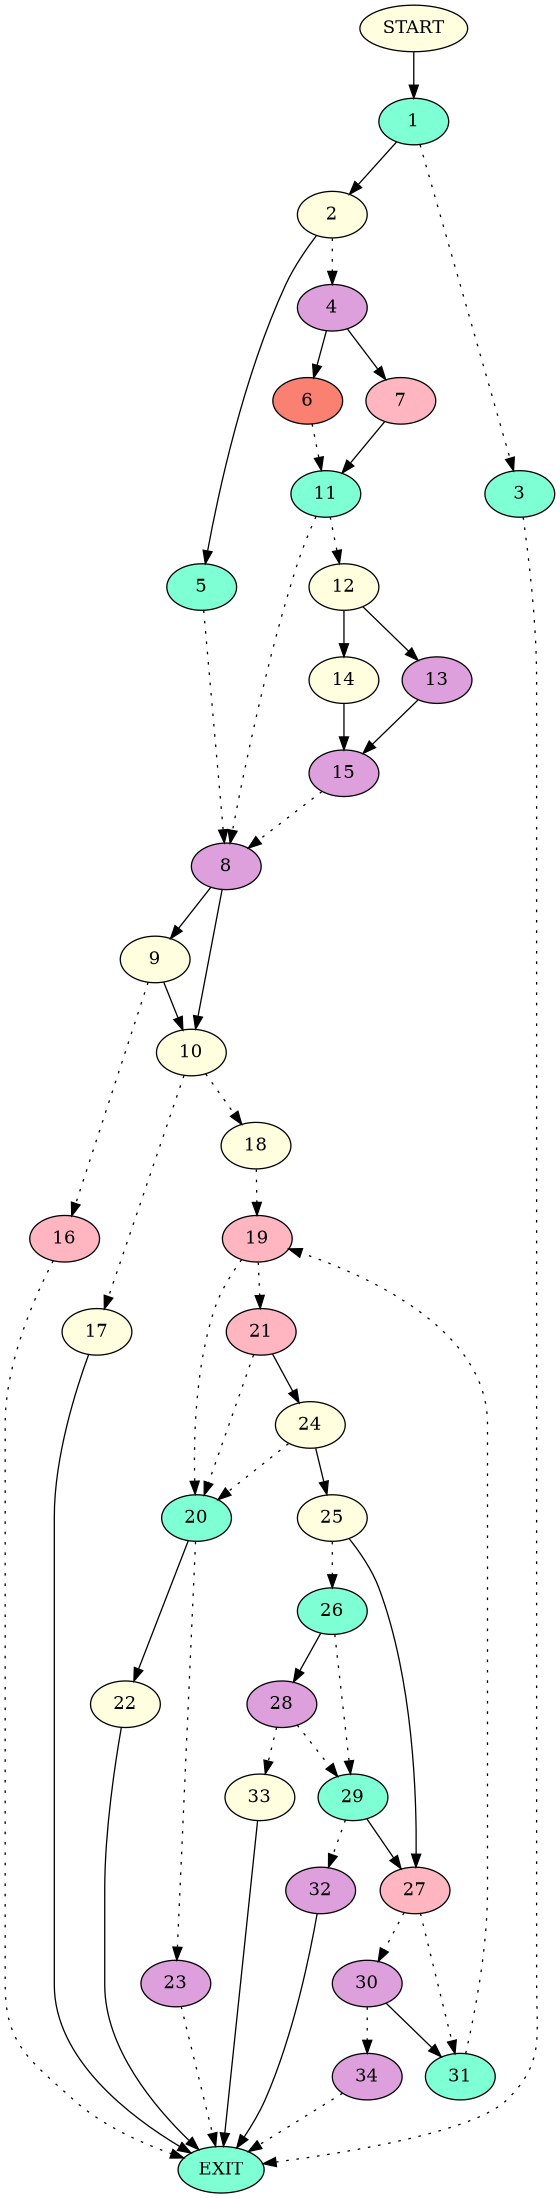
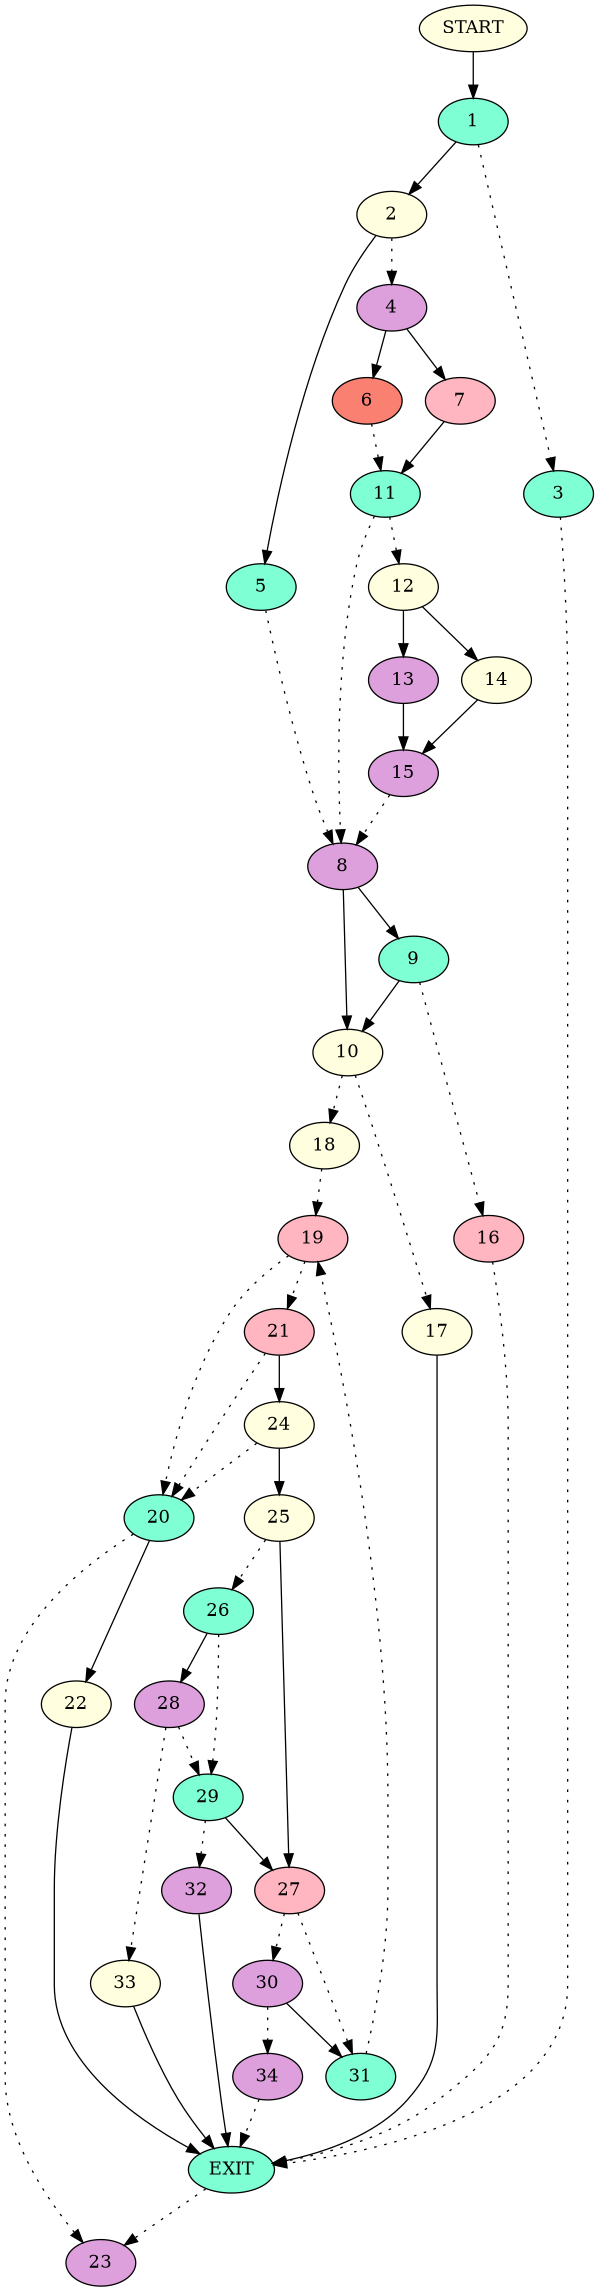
(155, 959) -> (414, 959)
(197, 2070) -> (170, 2213)
